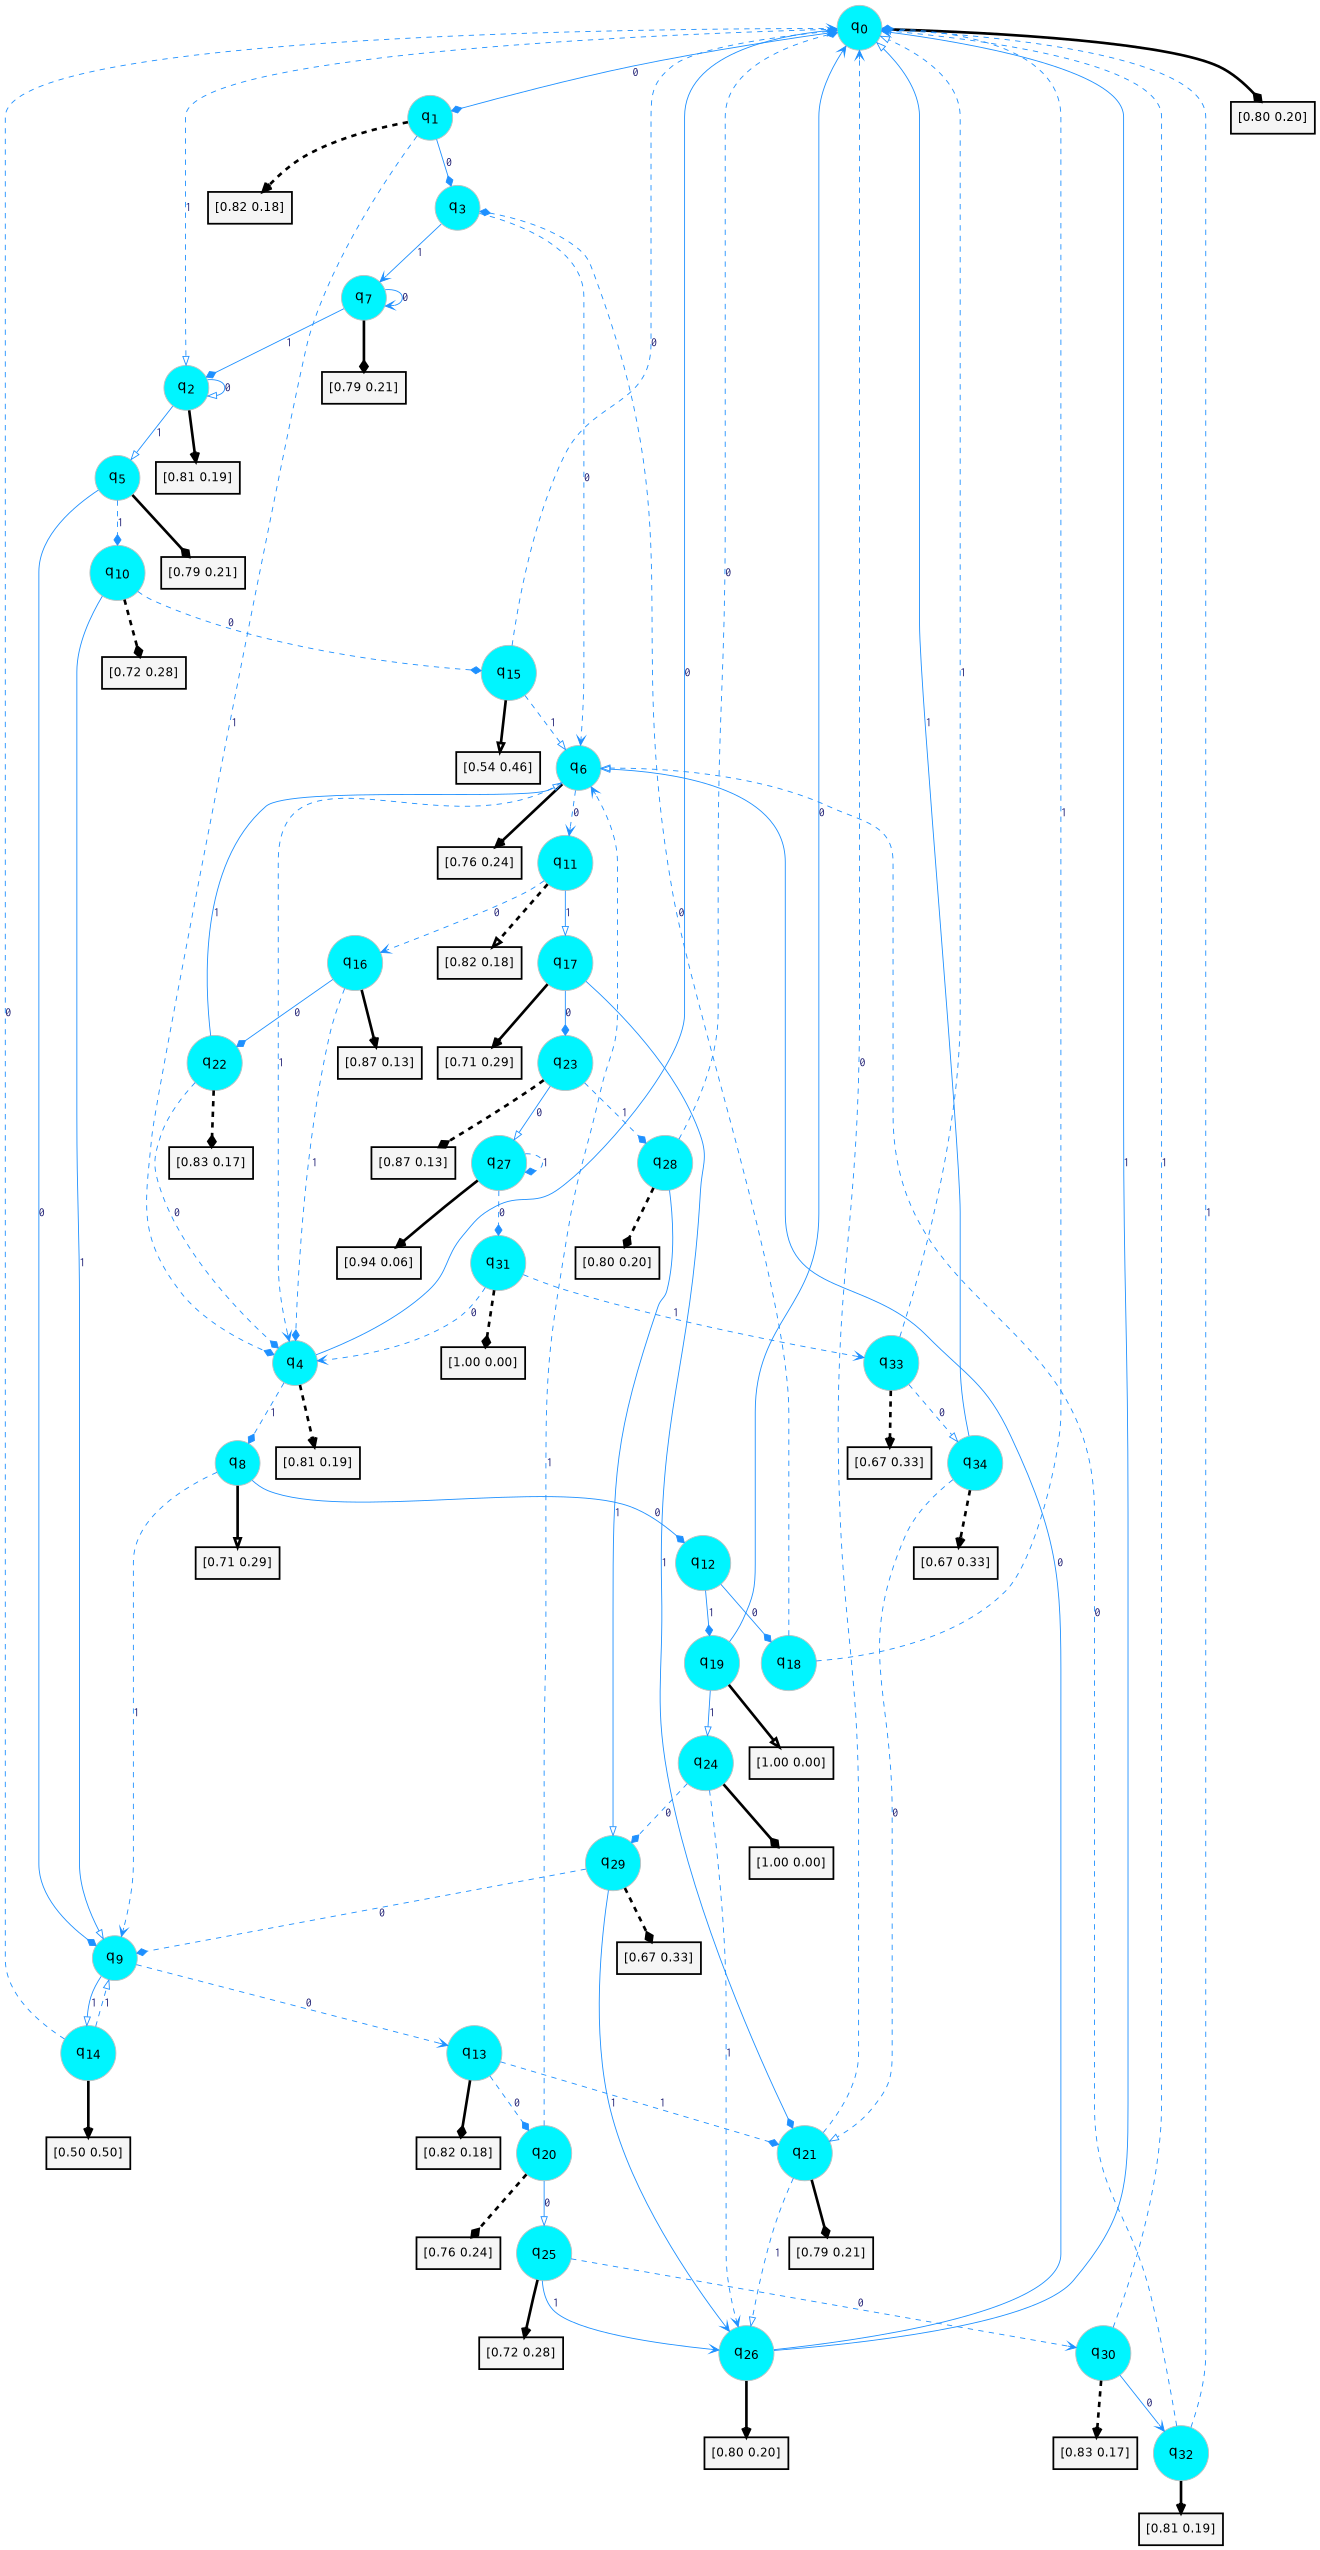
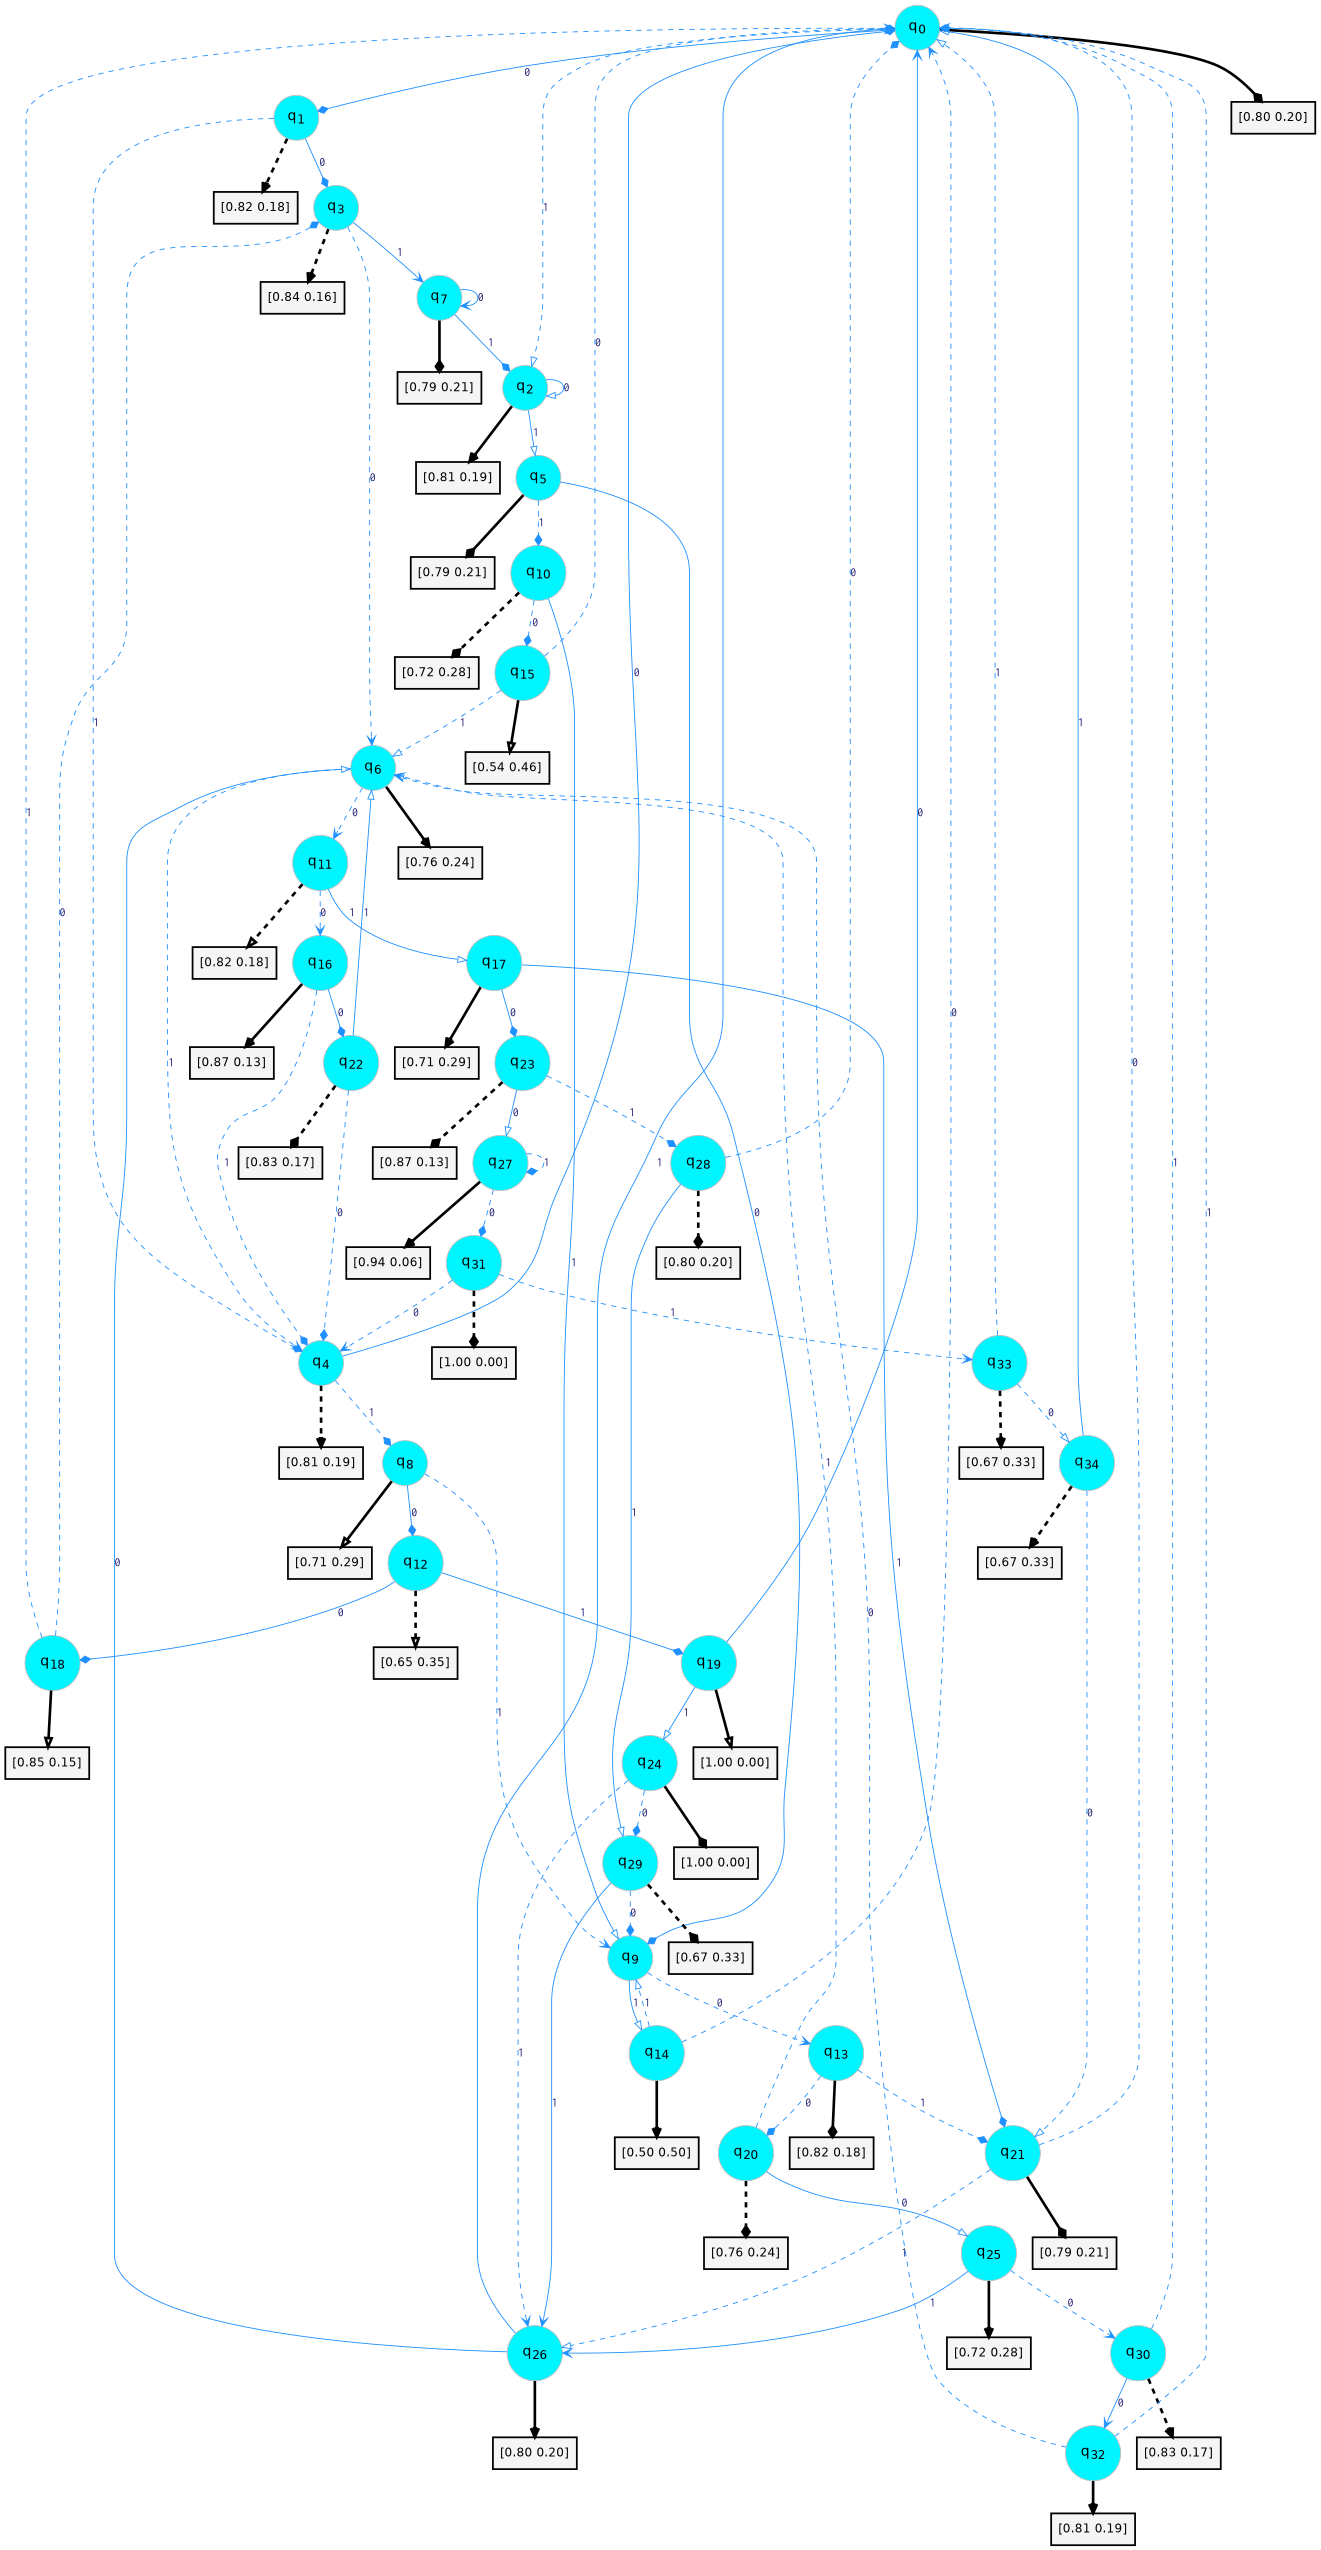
none -> (303, 298)
none -> (416, 1663)
none -> (47, 1763)
